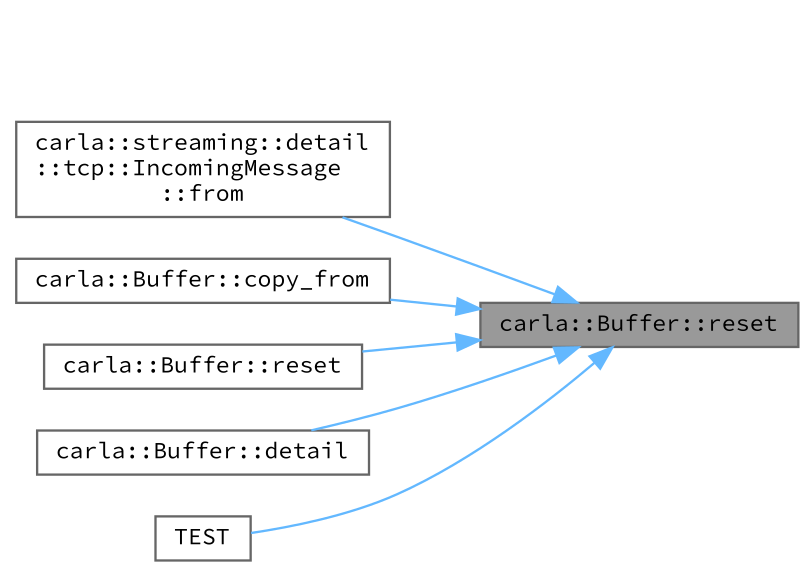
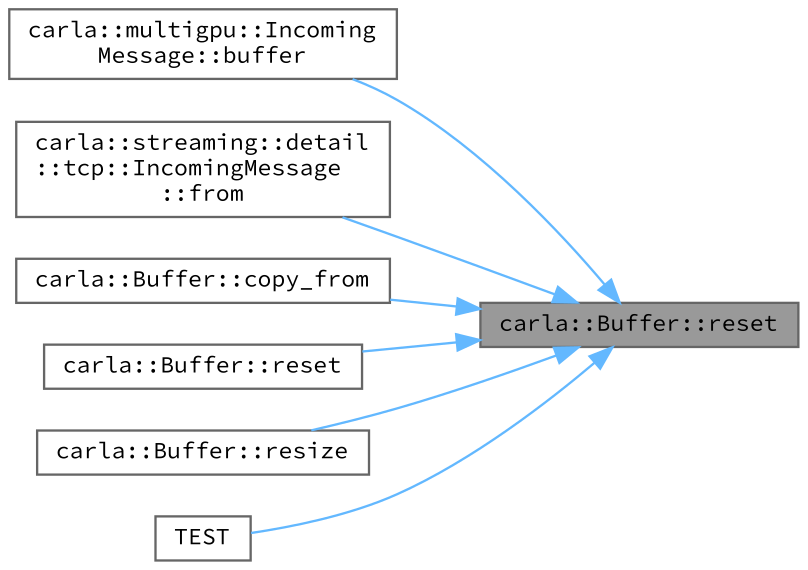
none -> (203, 44)
(203, 453) -> (203, 453)
